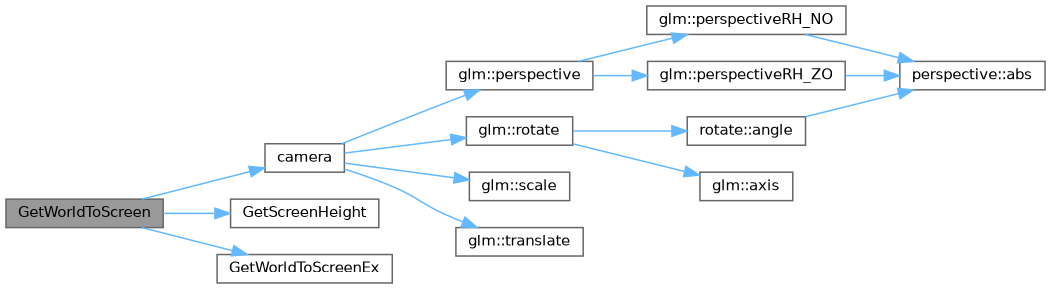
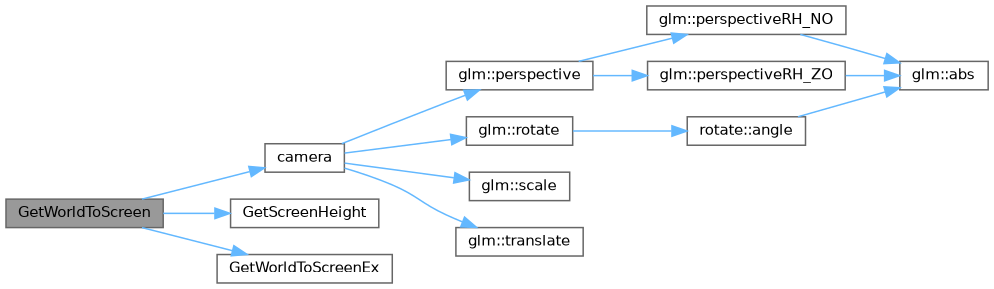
(972, 76) -> (944, 76)
(746, 186) -> none
